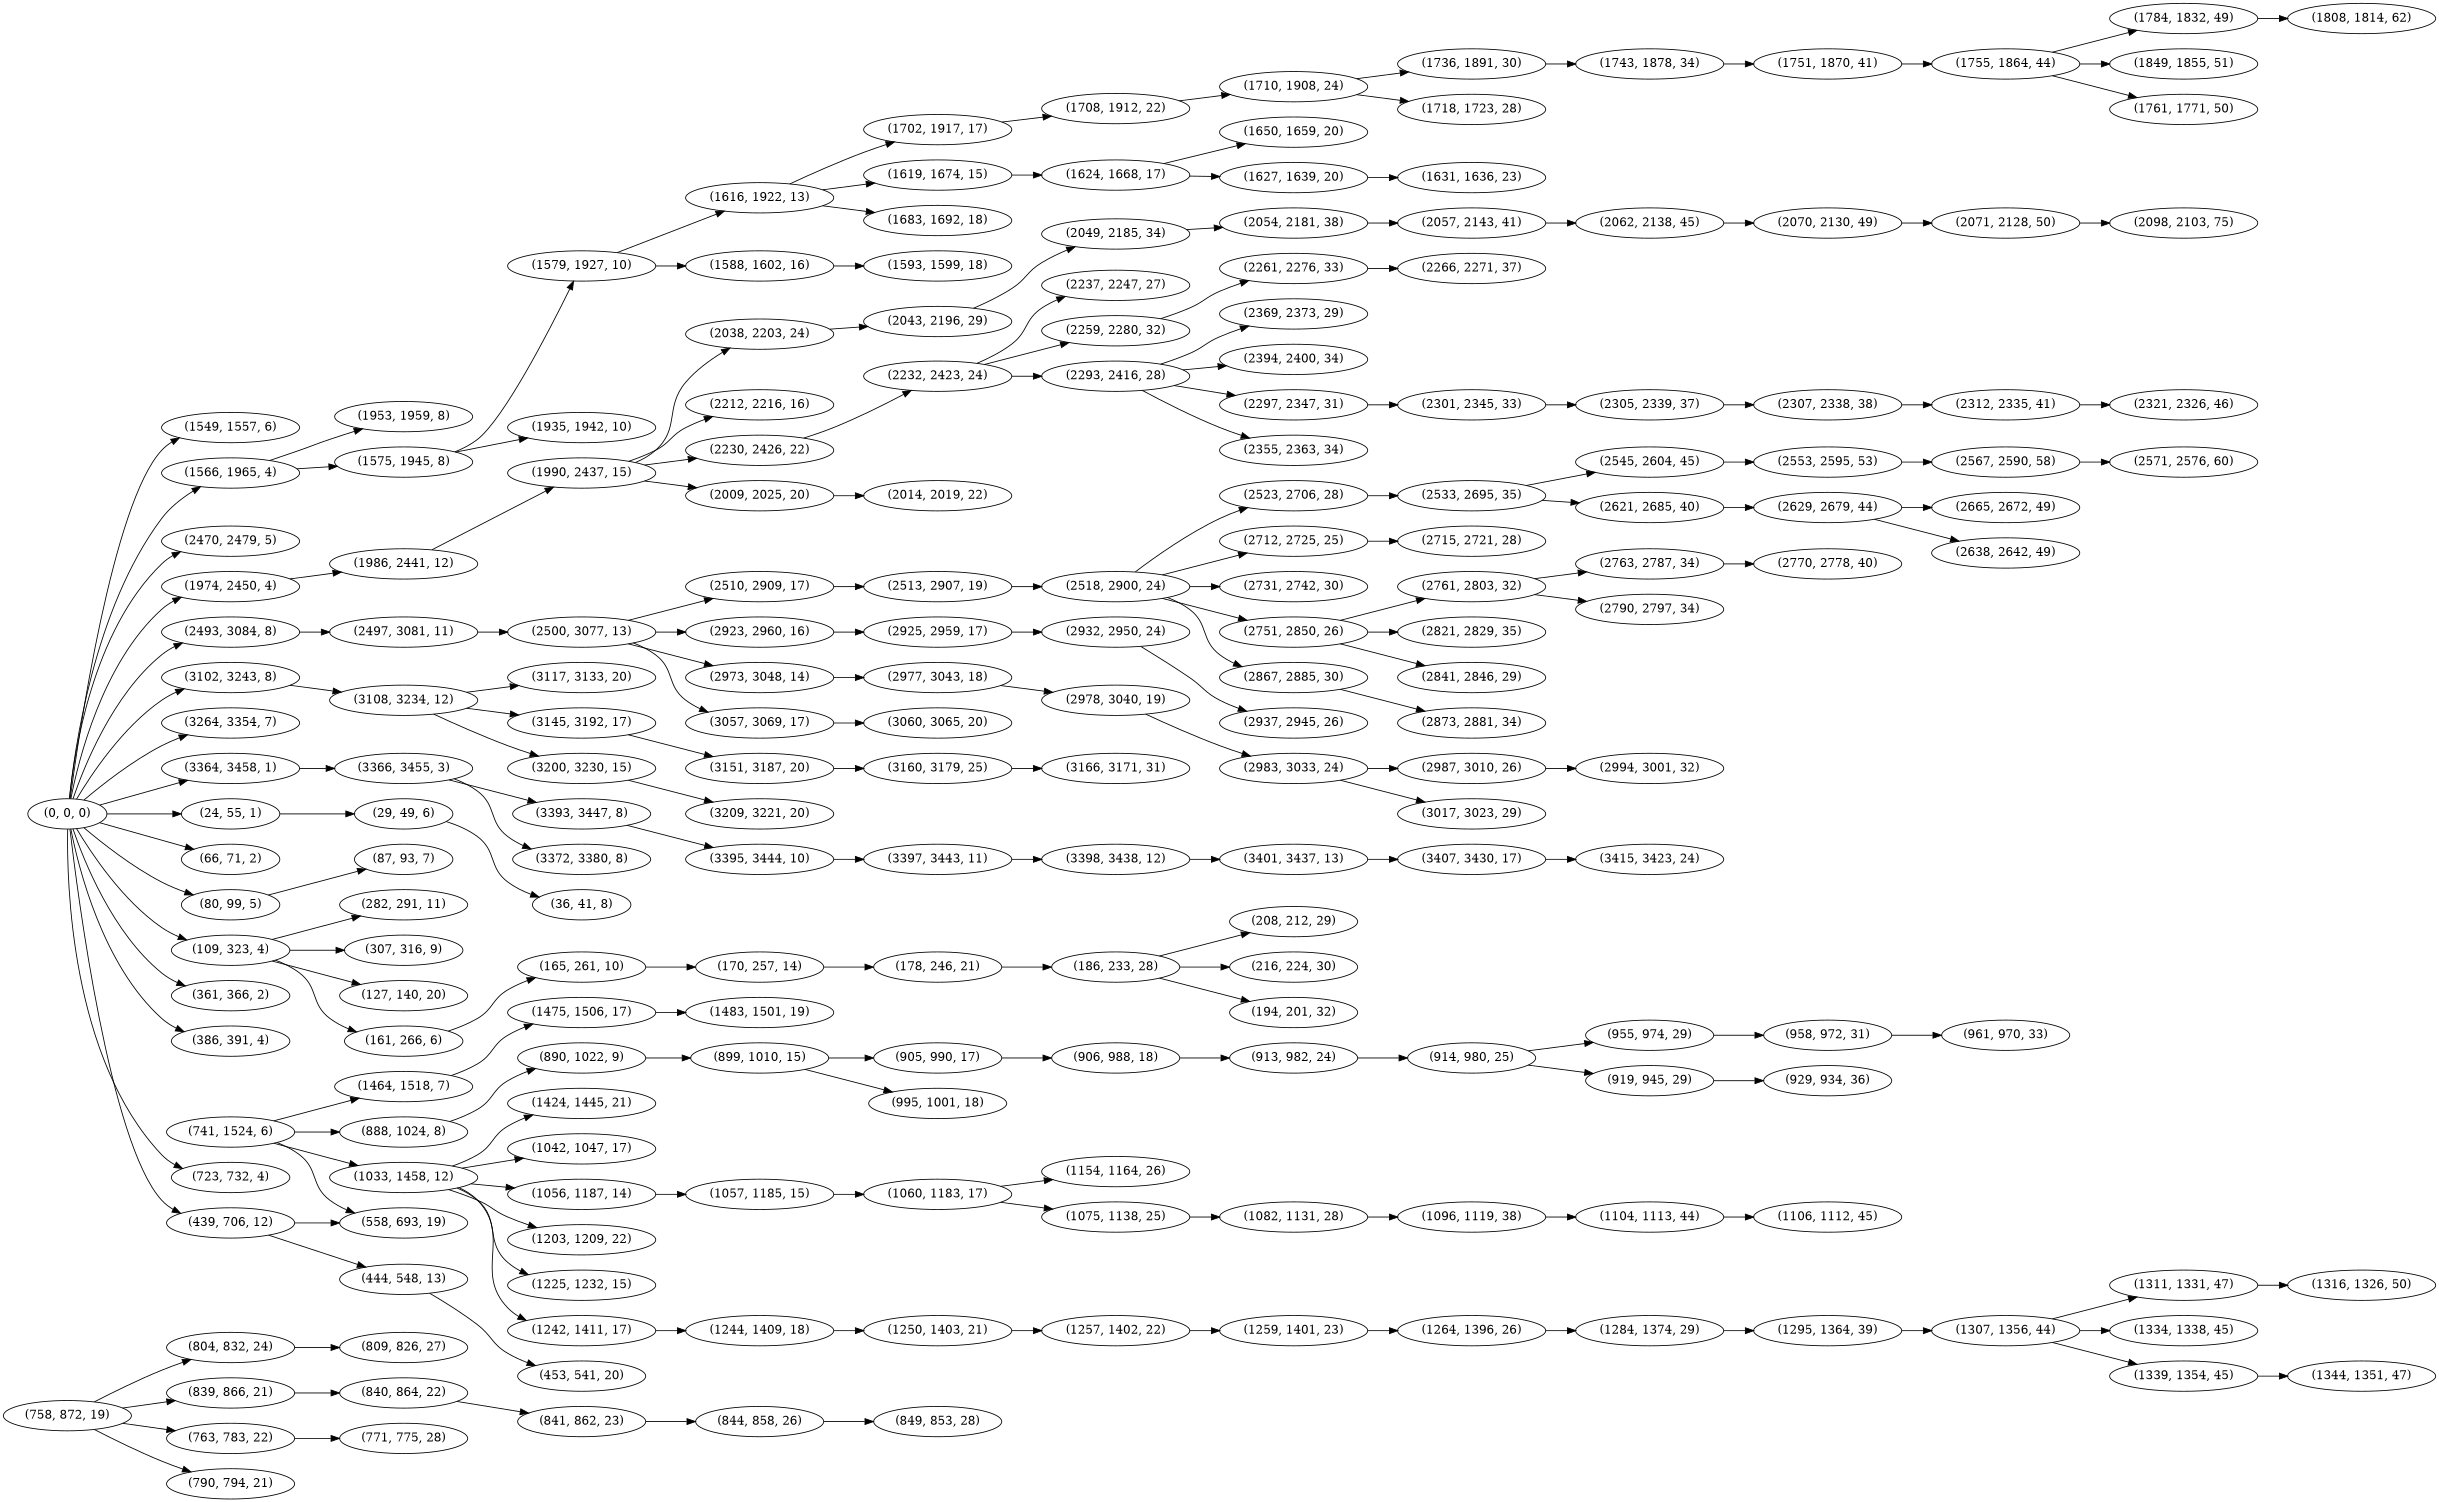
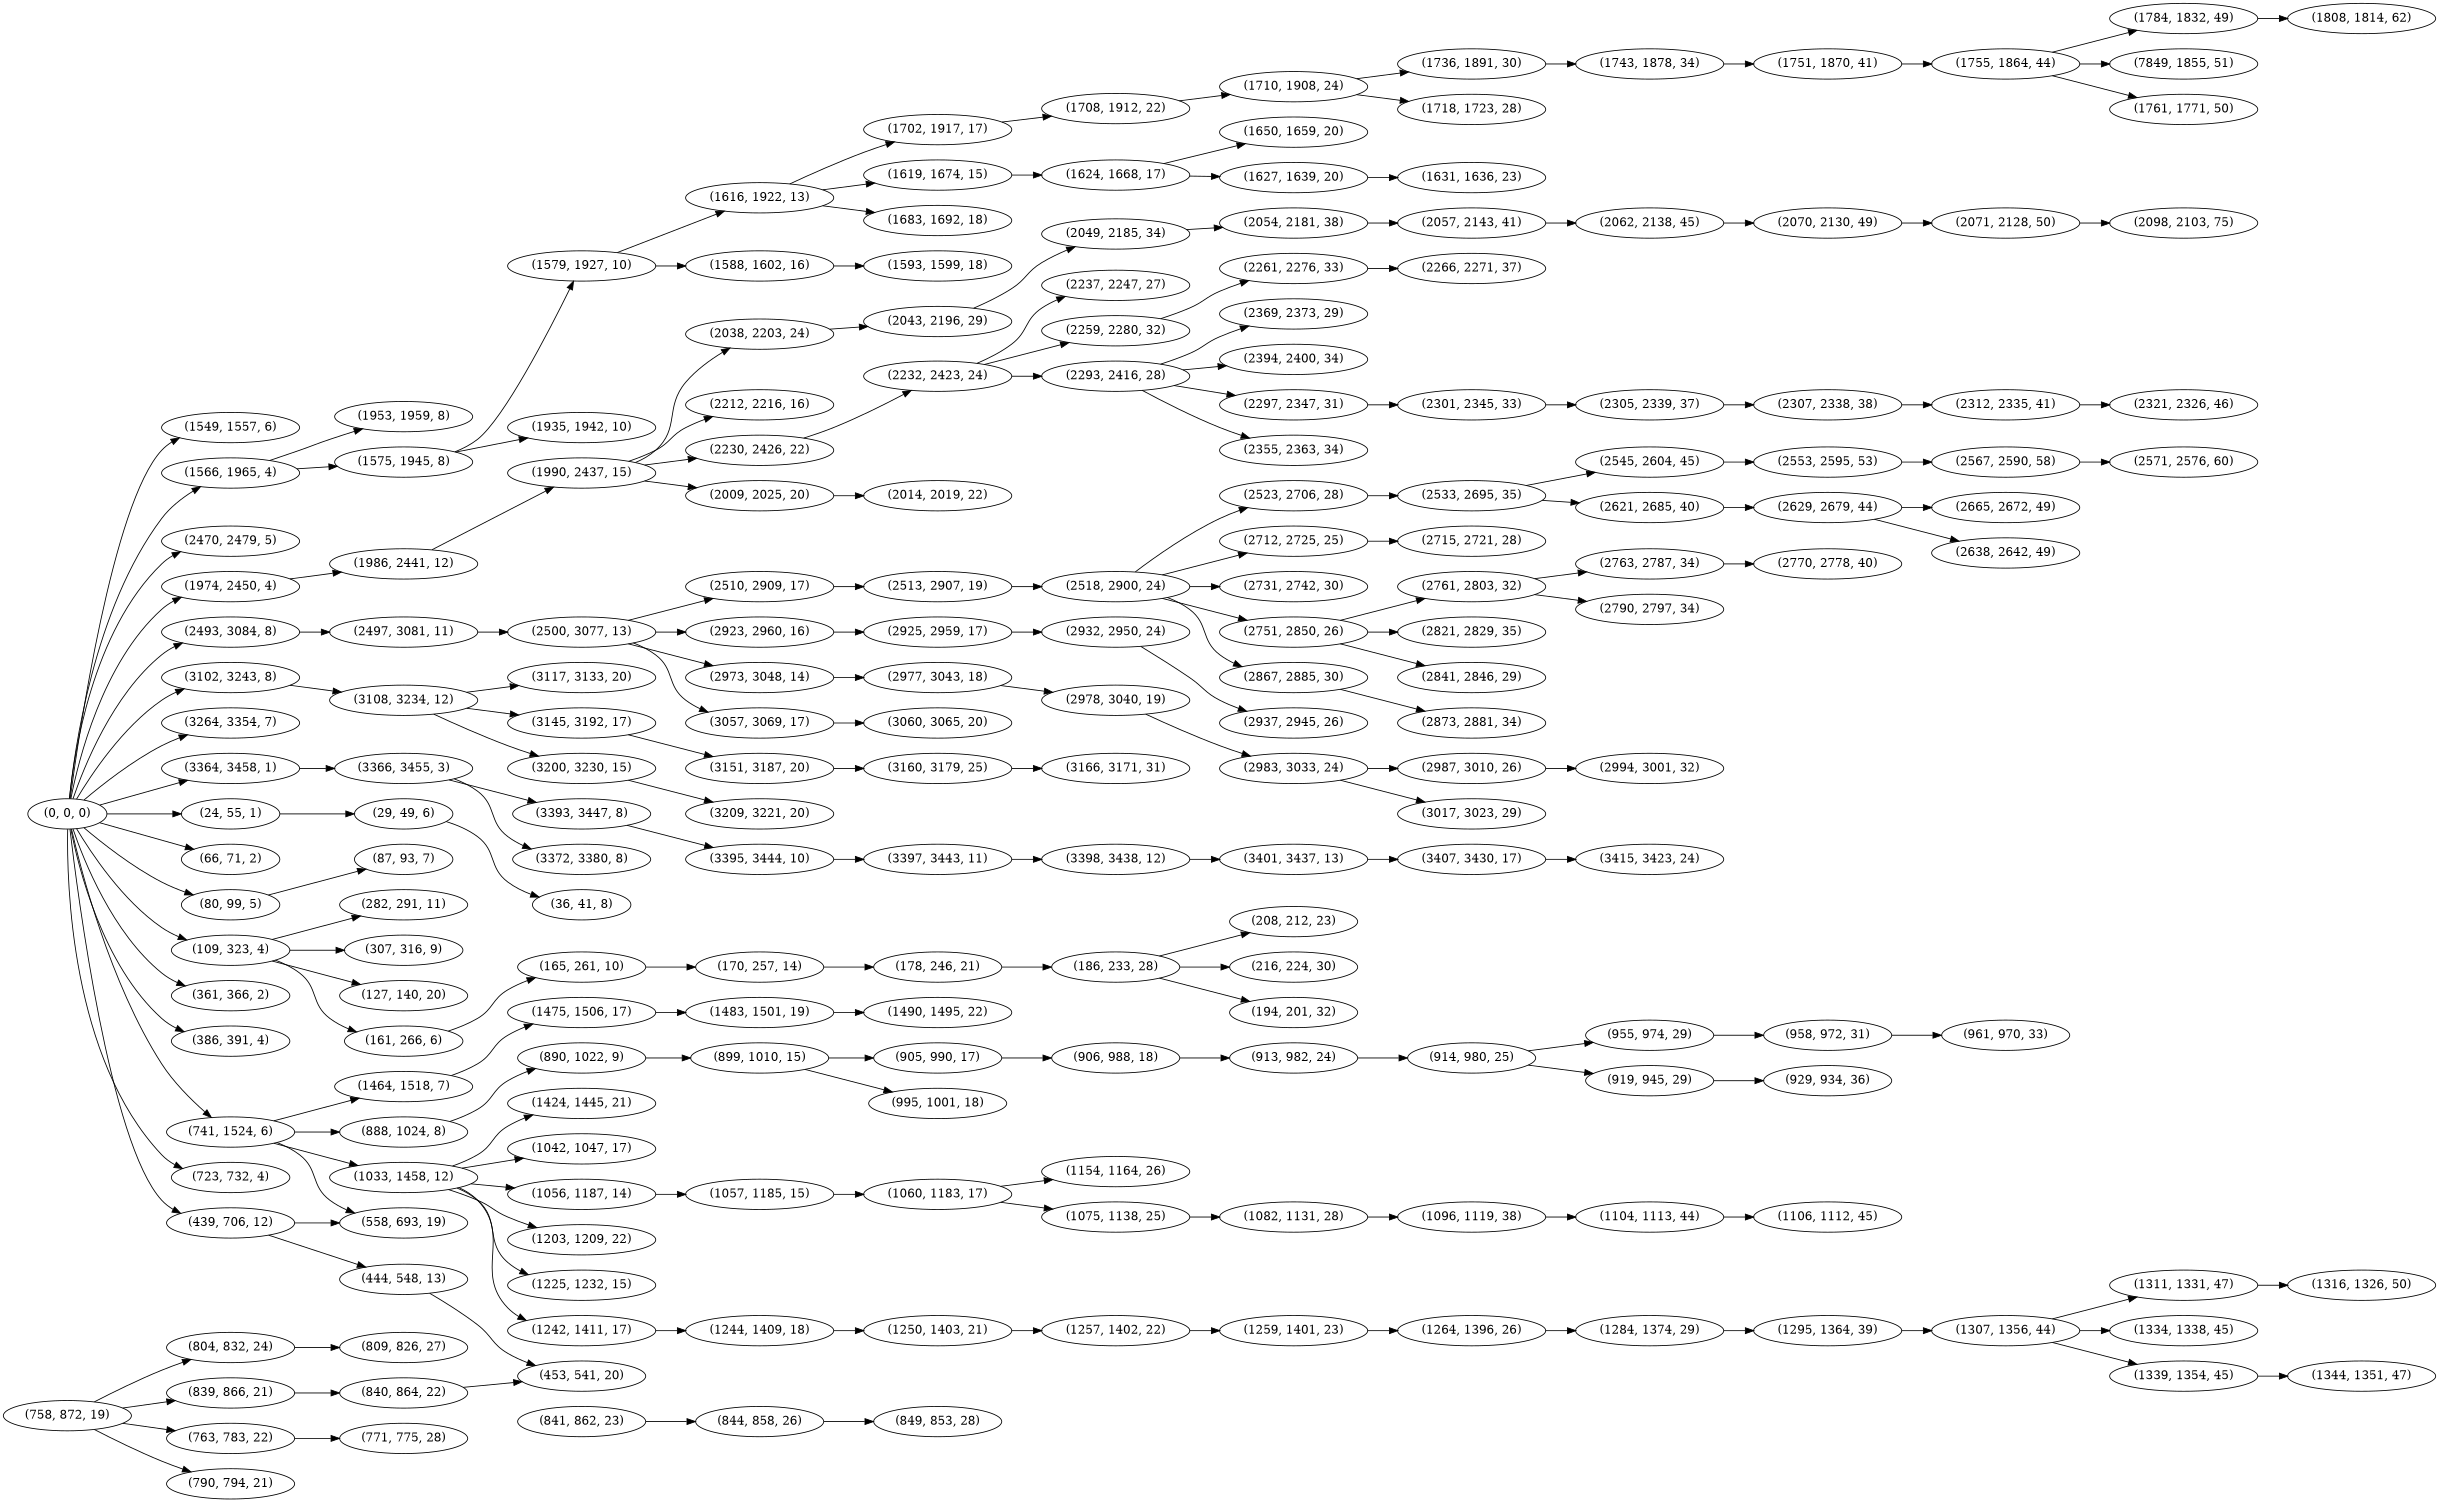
(2184, 64) -> (2184, 64)
(1294, 922) -> (1294, 922)
none -> (119, 980)
none -> (938, 1013)
(489, 1407) -> (488, 1385)
